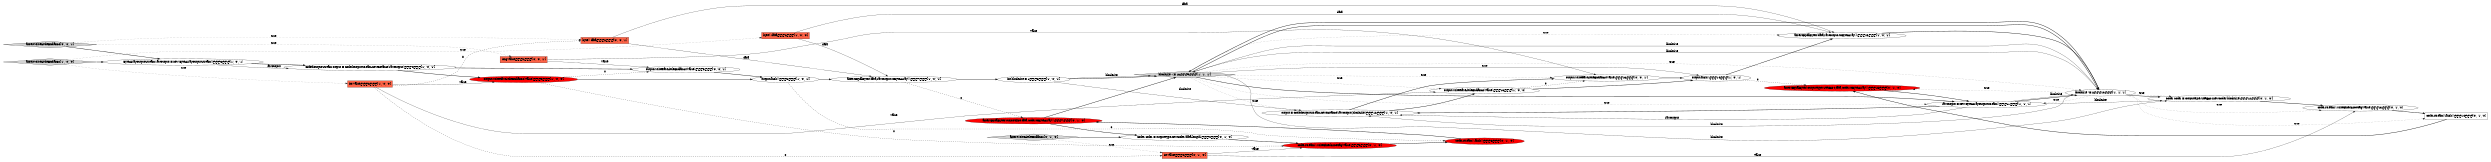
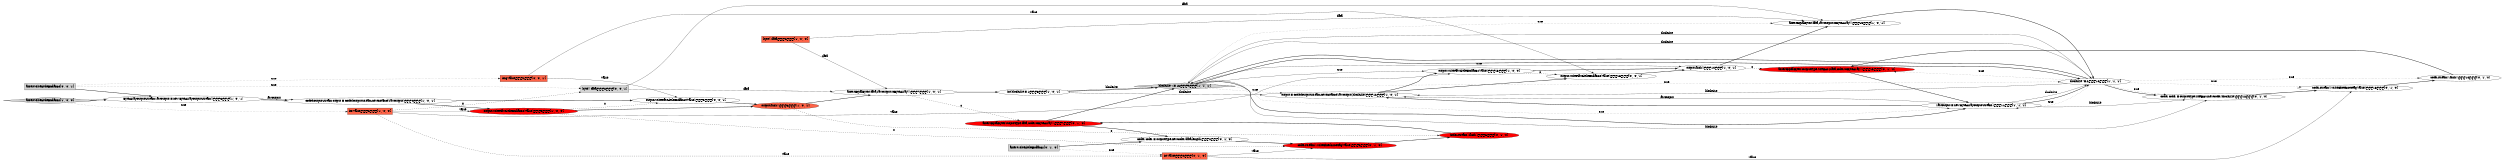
(605, 40) -> (605, 89)
(50, 45) -> (50, 87)
(413, 51) -> none
(1390, 76) -> none
(786, 79) -> (786, 106)
(1324, 83) -> (1311, 74)
(2456, 116) -> (2460, 78)
(1034, 137) -> (1034, 148)
(786, 155) -> (786, 155)
